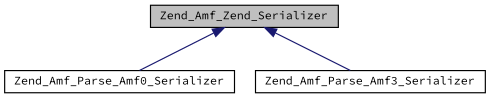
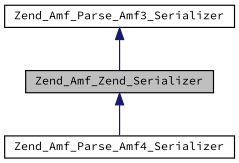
(313, 52) -> (120, 55)
(120, 82) -> (120, 147)
